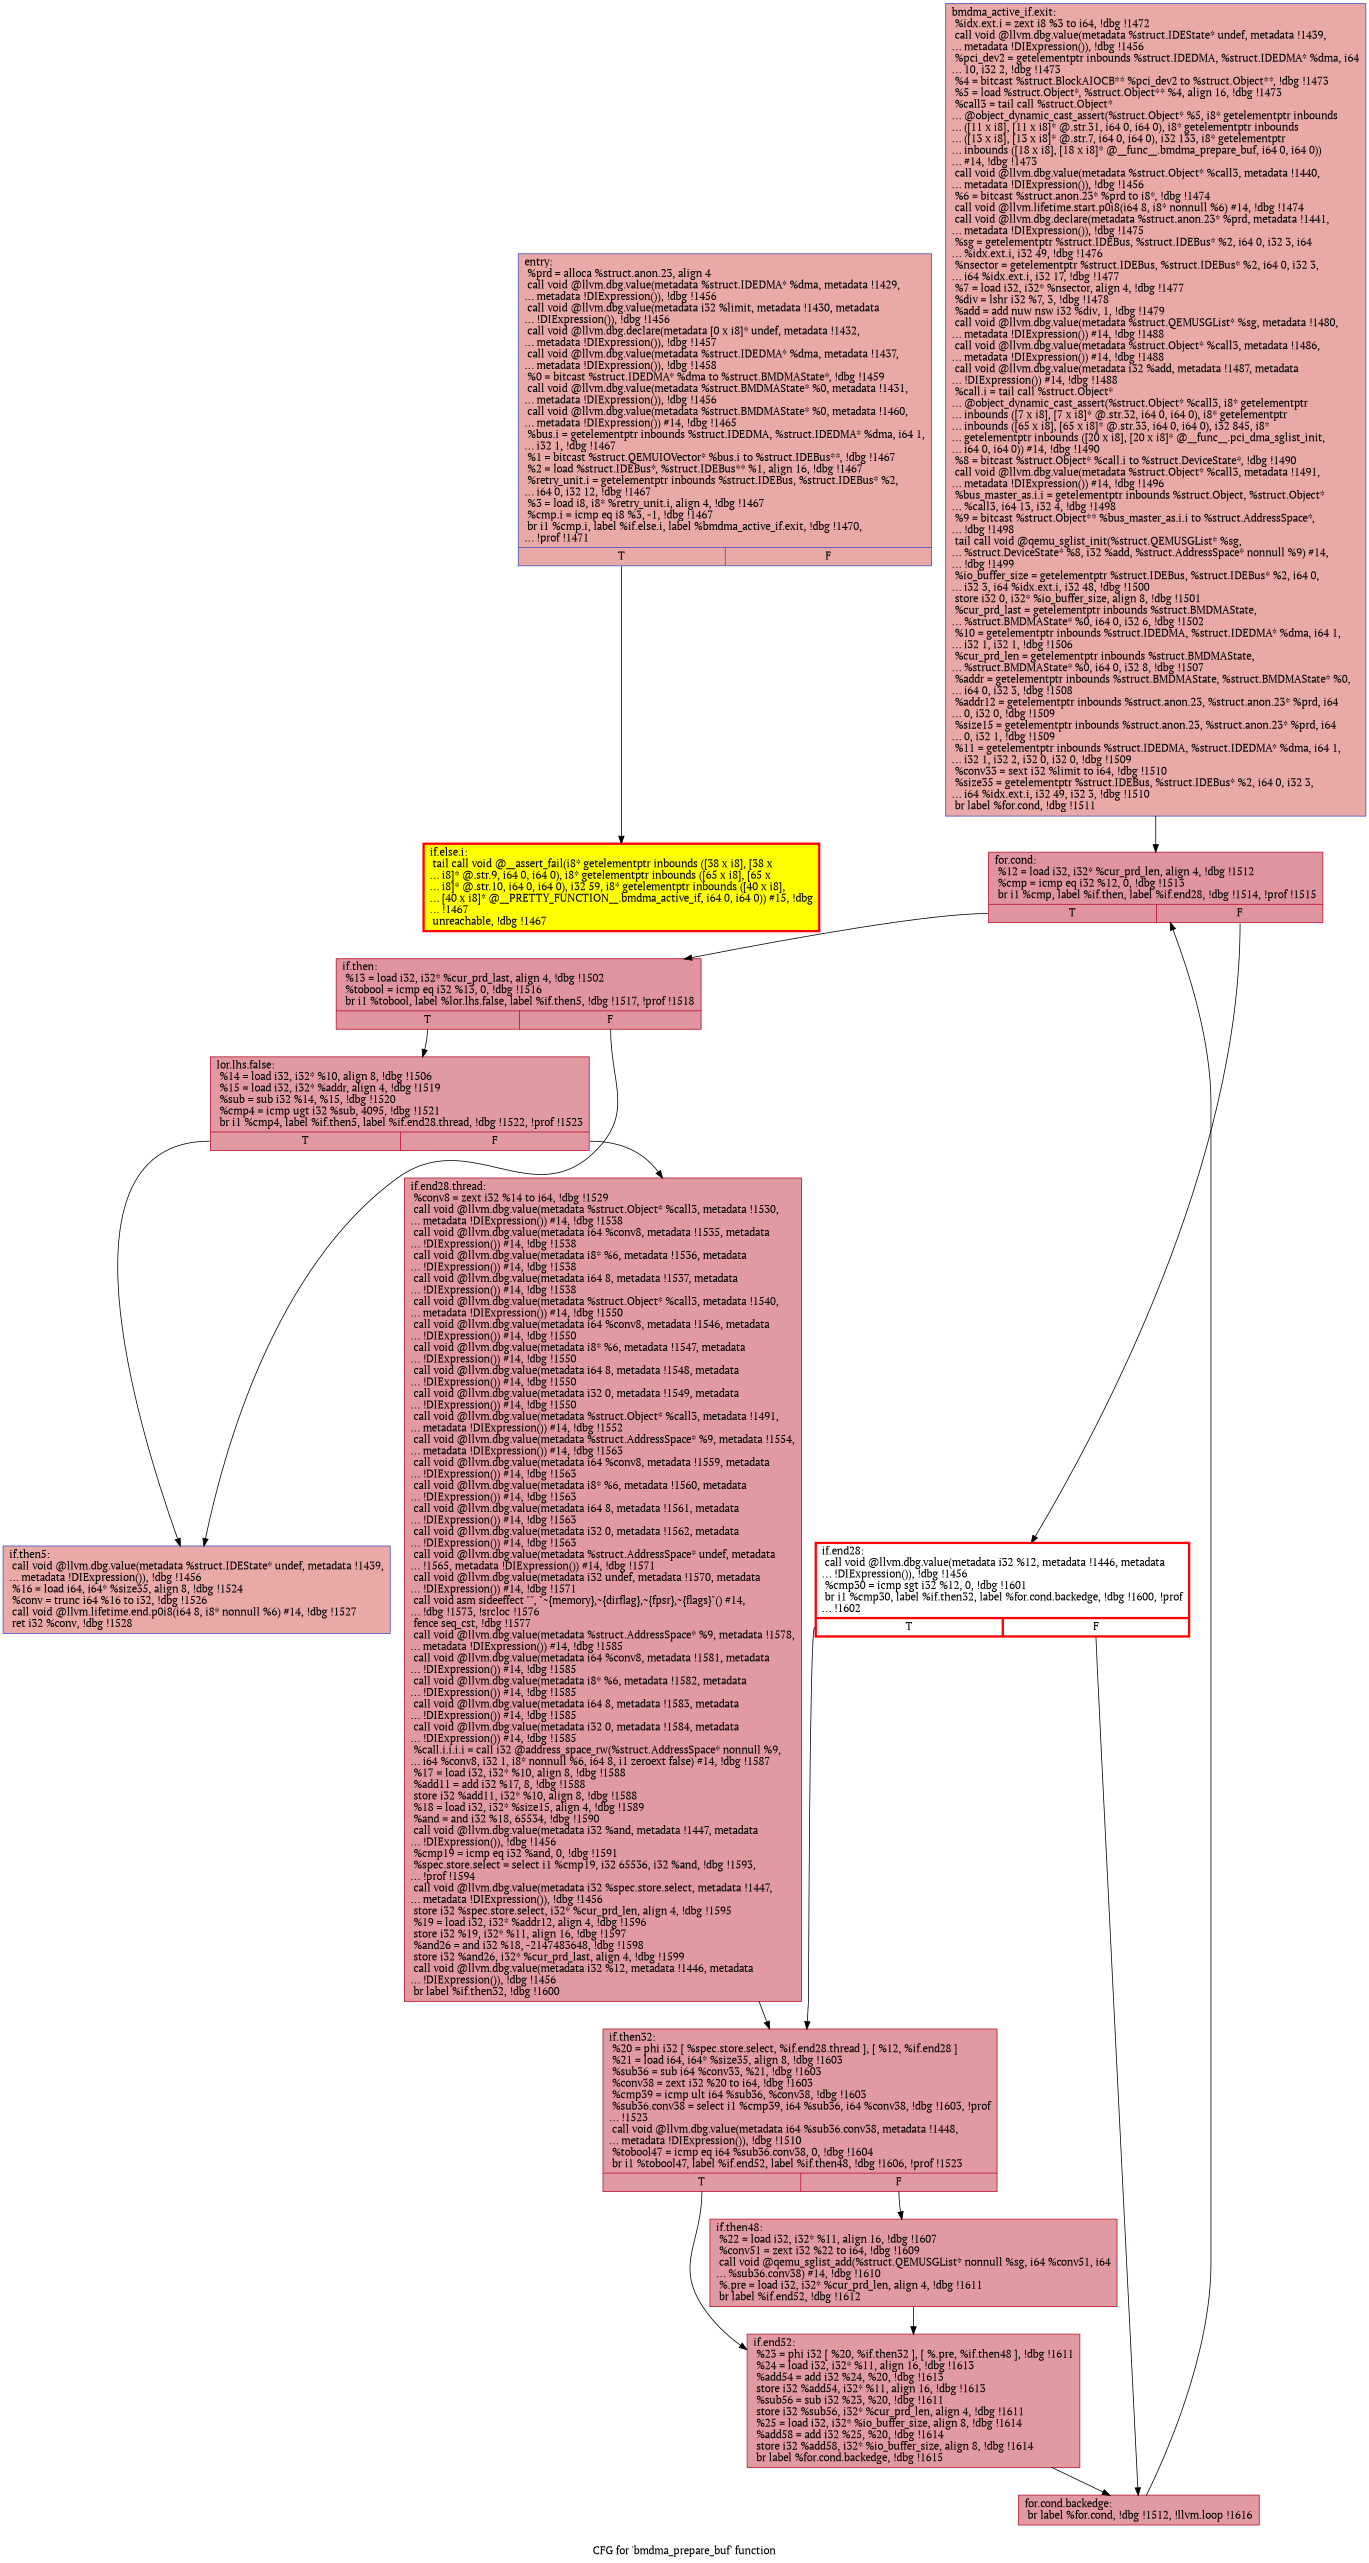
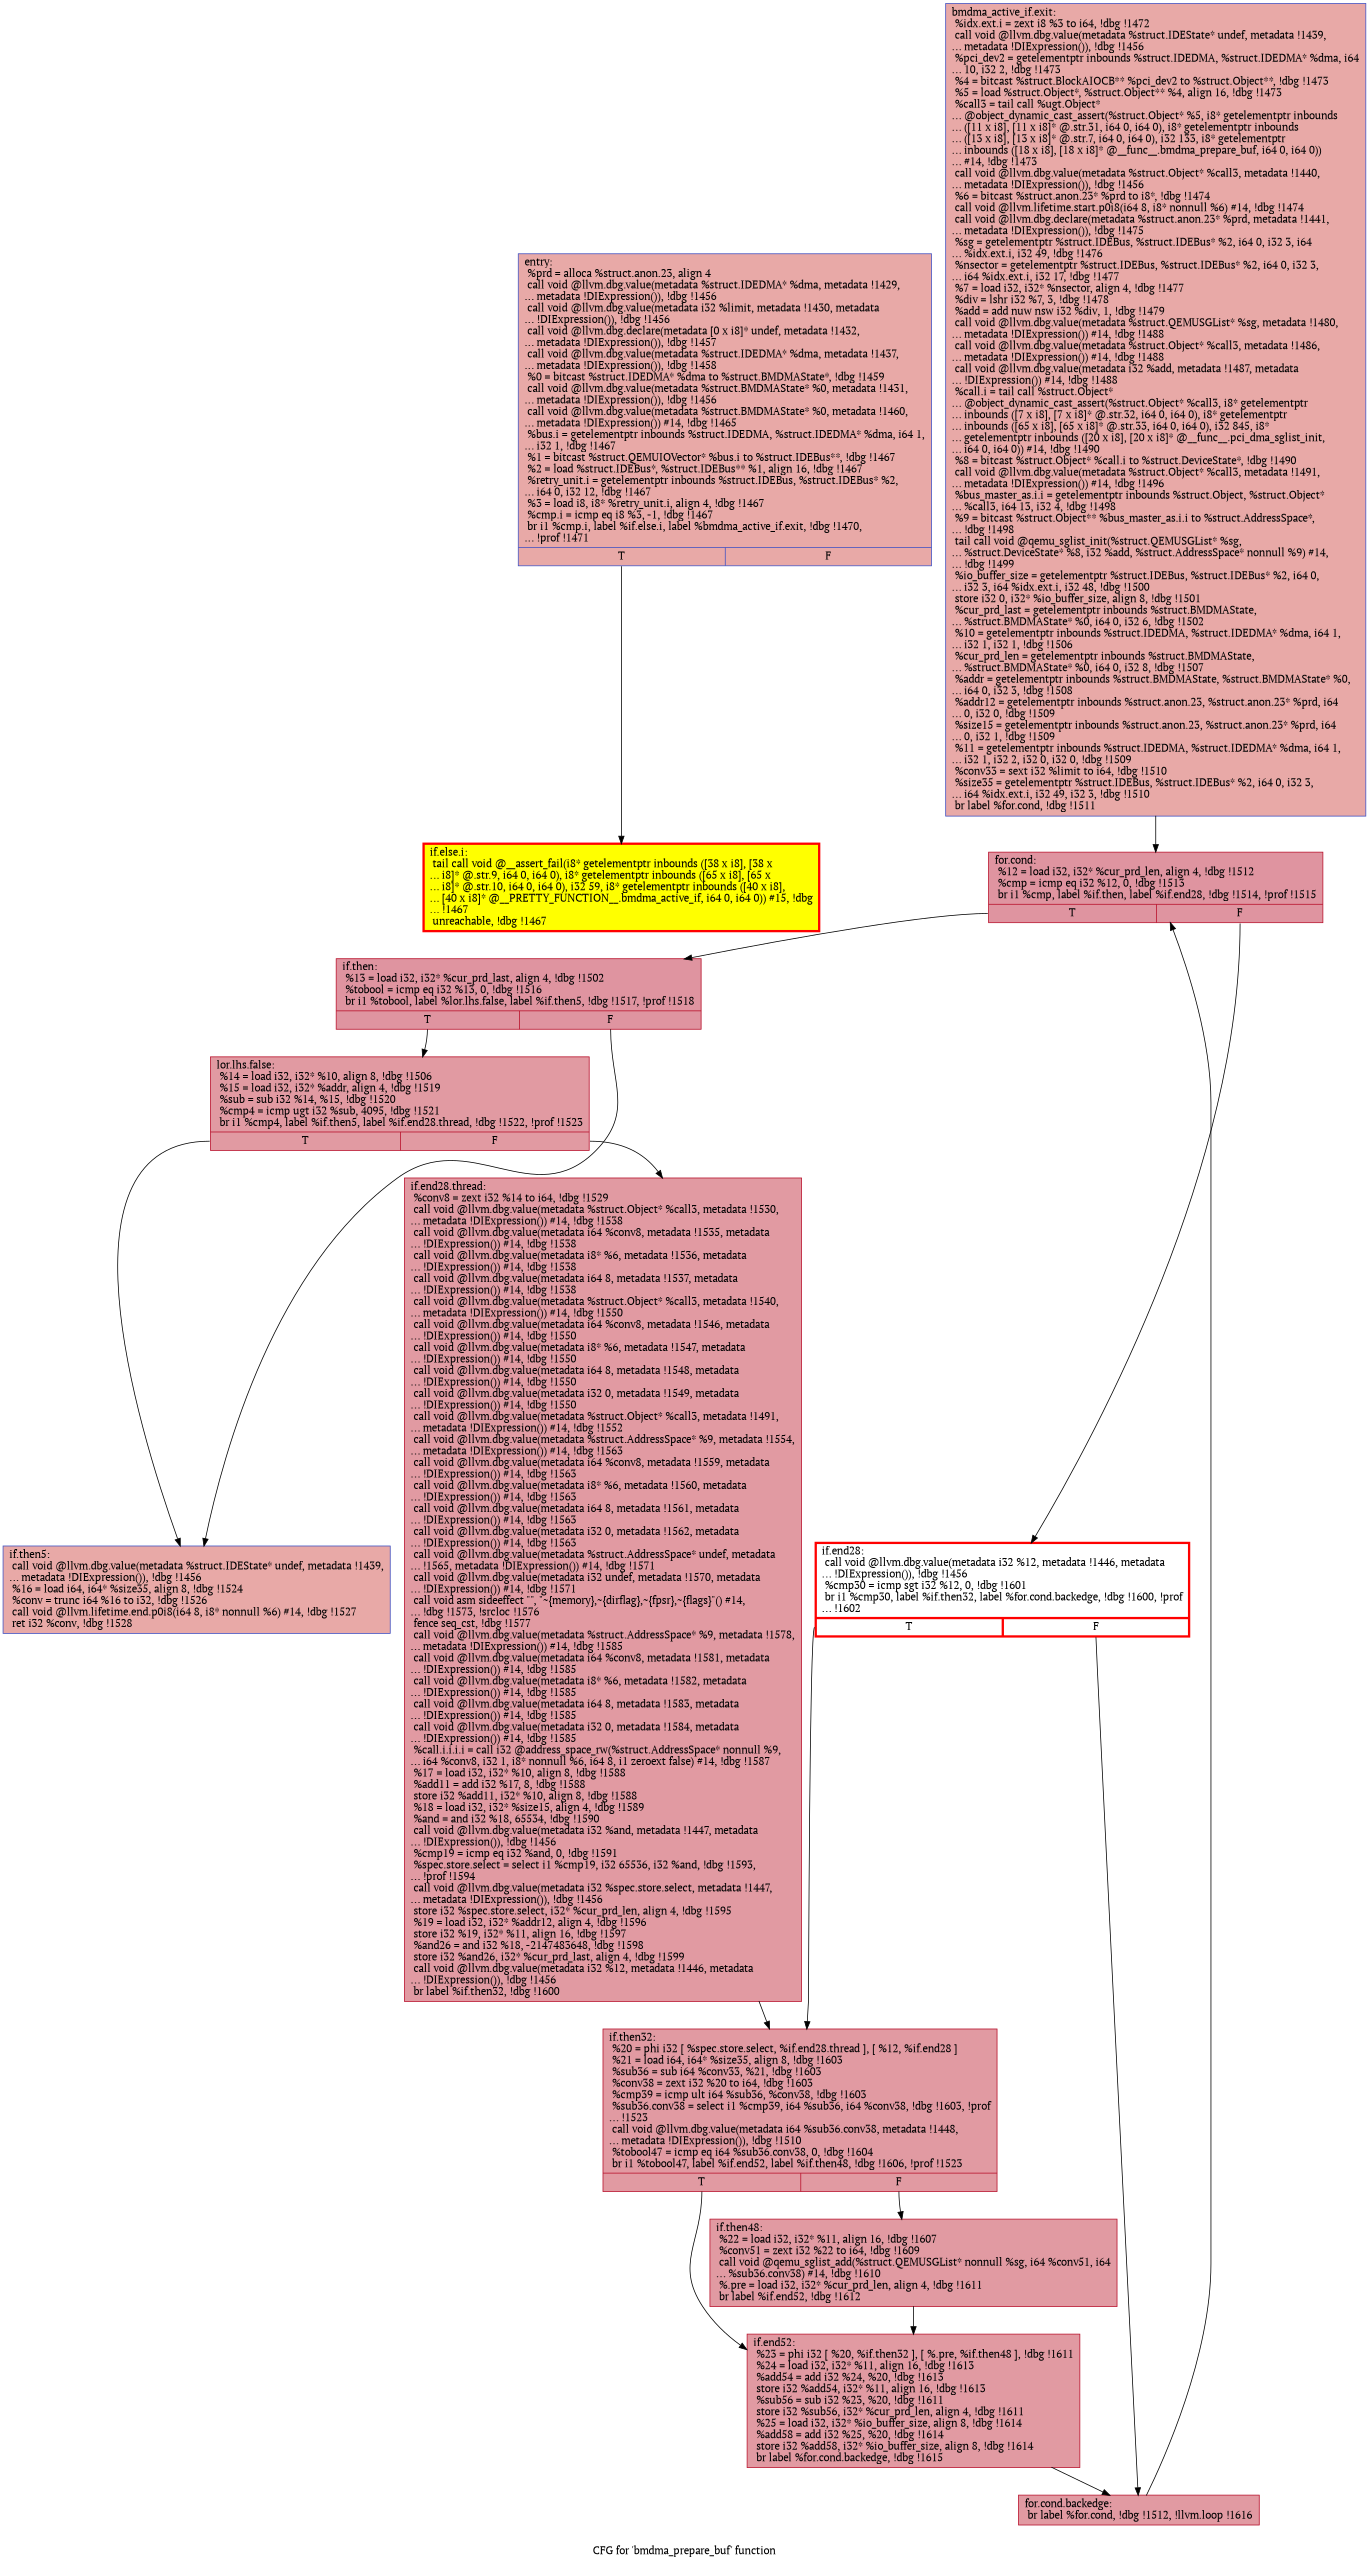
(1033, 105) -> (1027, 105)
